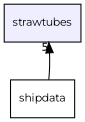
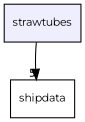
(50, 66) -> (36, 56)
